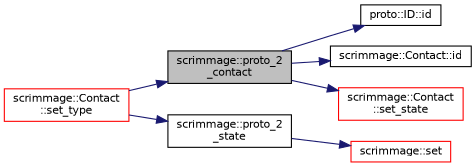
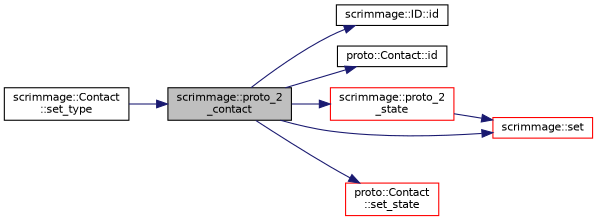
(401, 15) -> (392, 15)
(401, 56) -> (392, 56)
(401, 104) -> (392, 199)
(67, 105) -> (67, 104)
(143, 117) -> (305, 104)
(230, 131) -> (392, 104)
none -> (380, 135)
